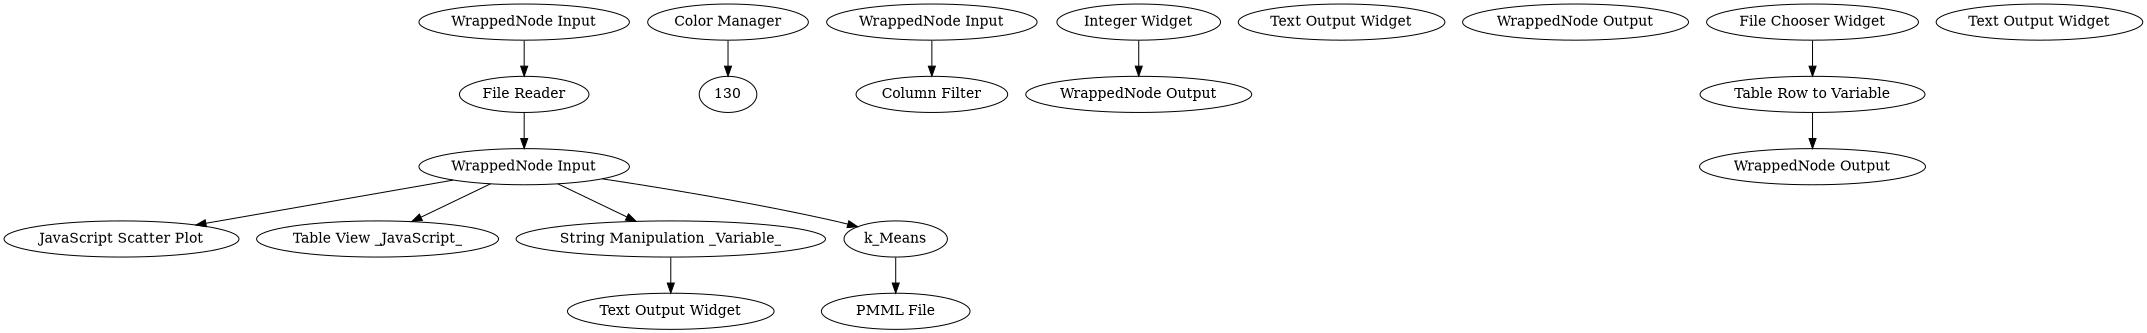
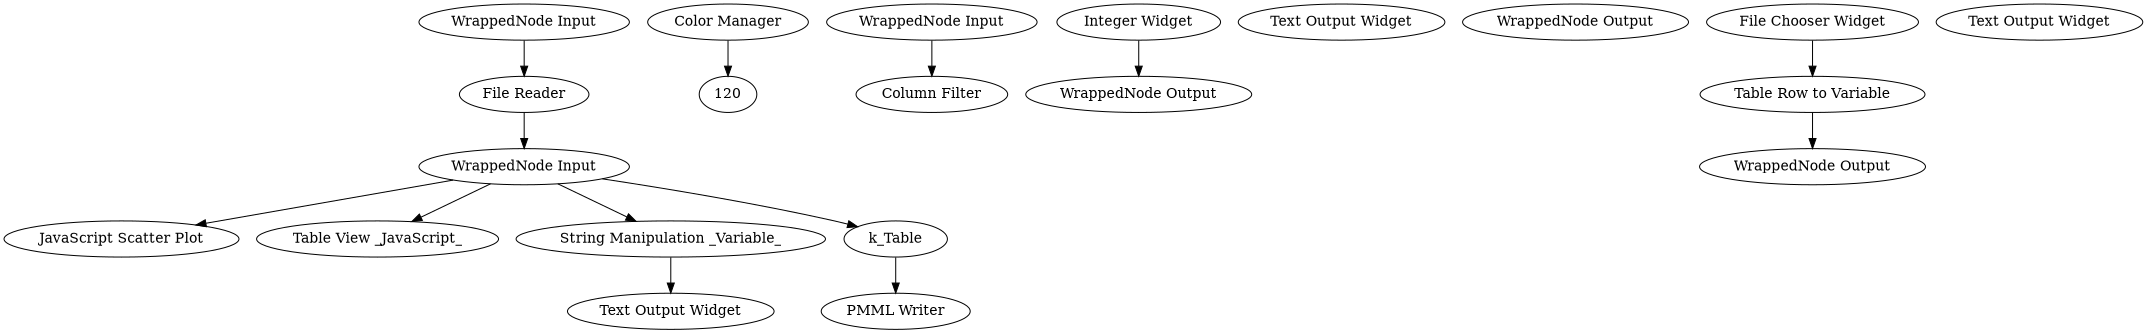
(728, 94) -> (728, 94)
(896, 239) -> (896, 239)
(896, 311) -> (896, 311)
